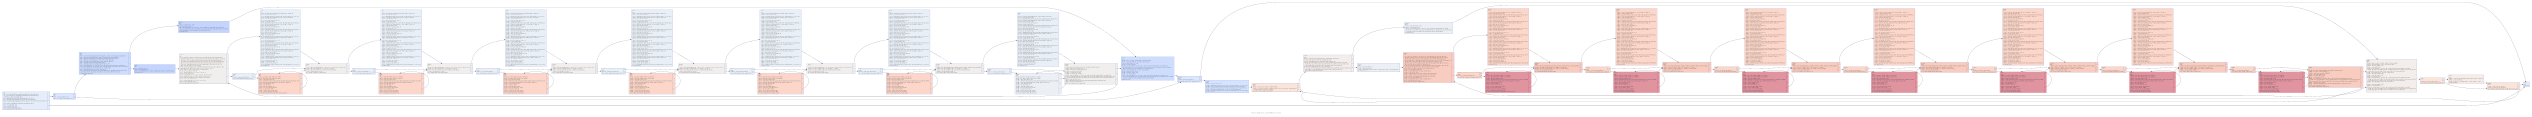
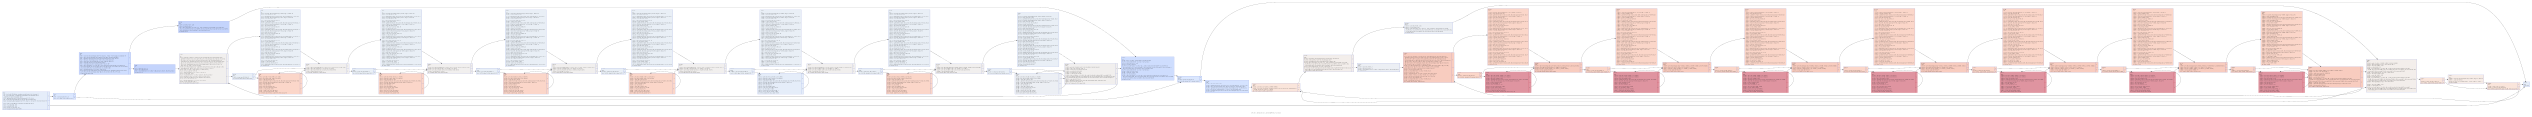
none -> (2282, 38)
(781, 84) -> (781, 84)
